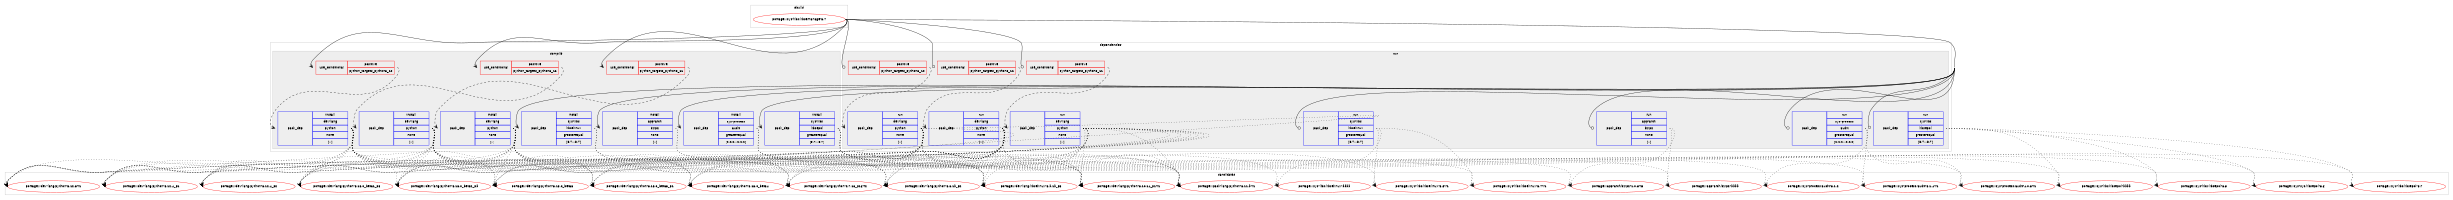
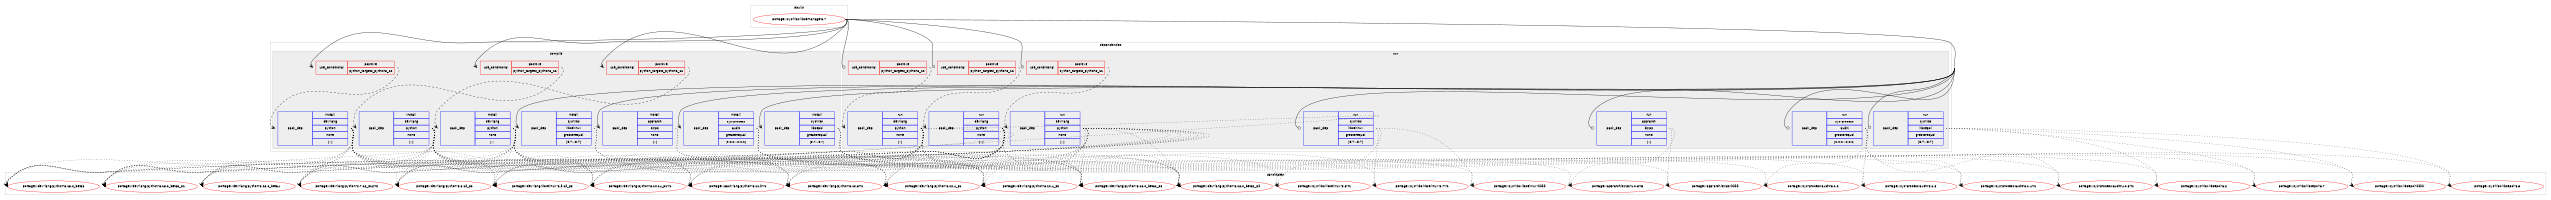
none -> (1911, 187)
(2302, 187) -> (2204, 187)
